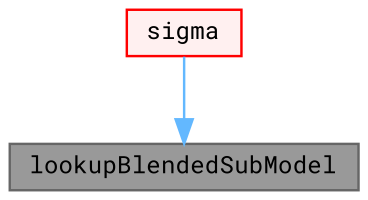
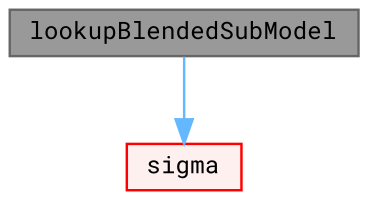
(184, 88) -> (184, 88)
